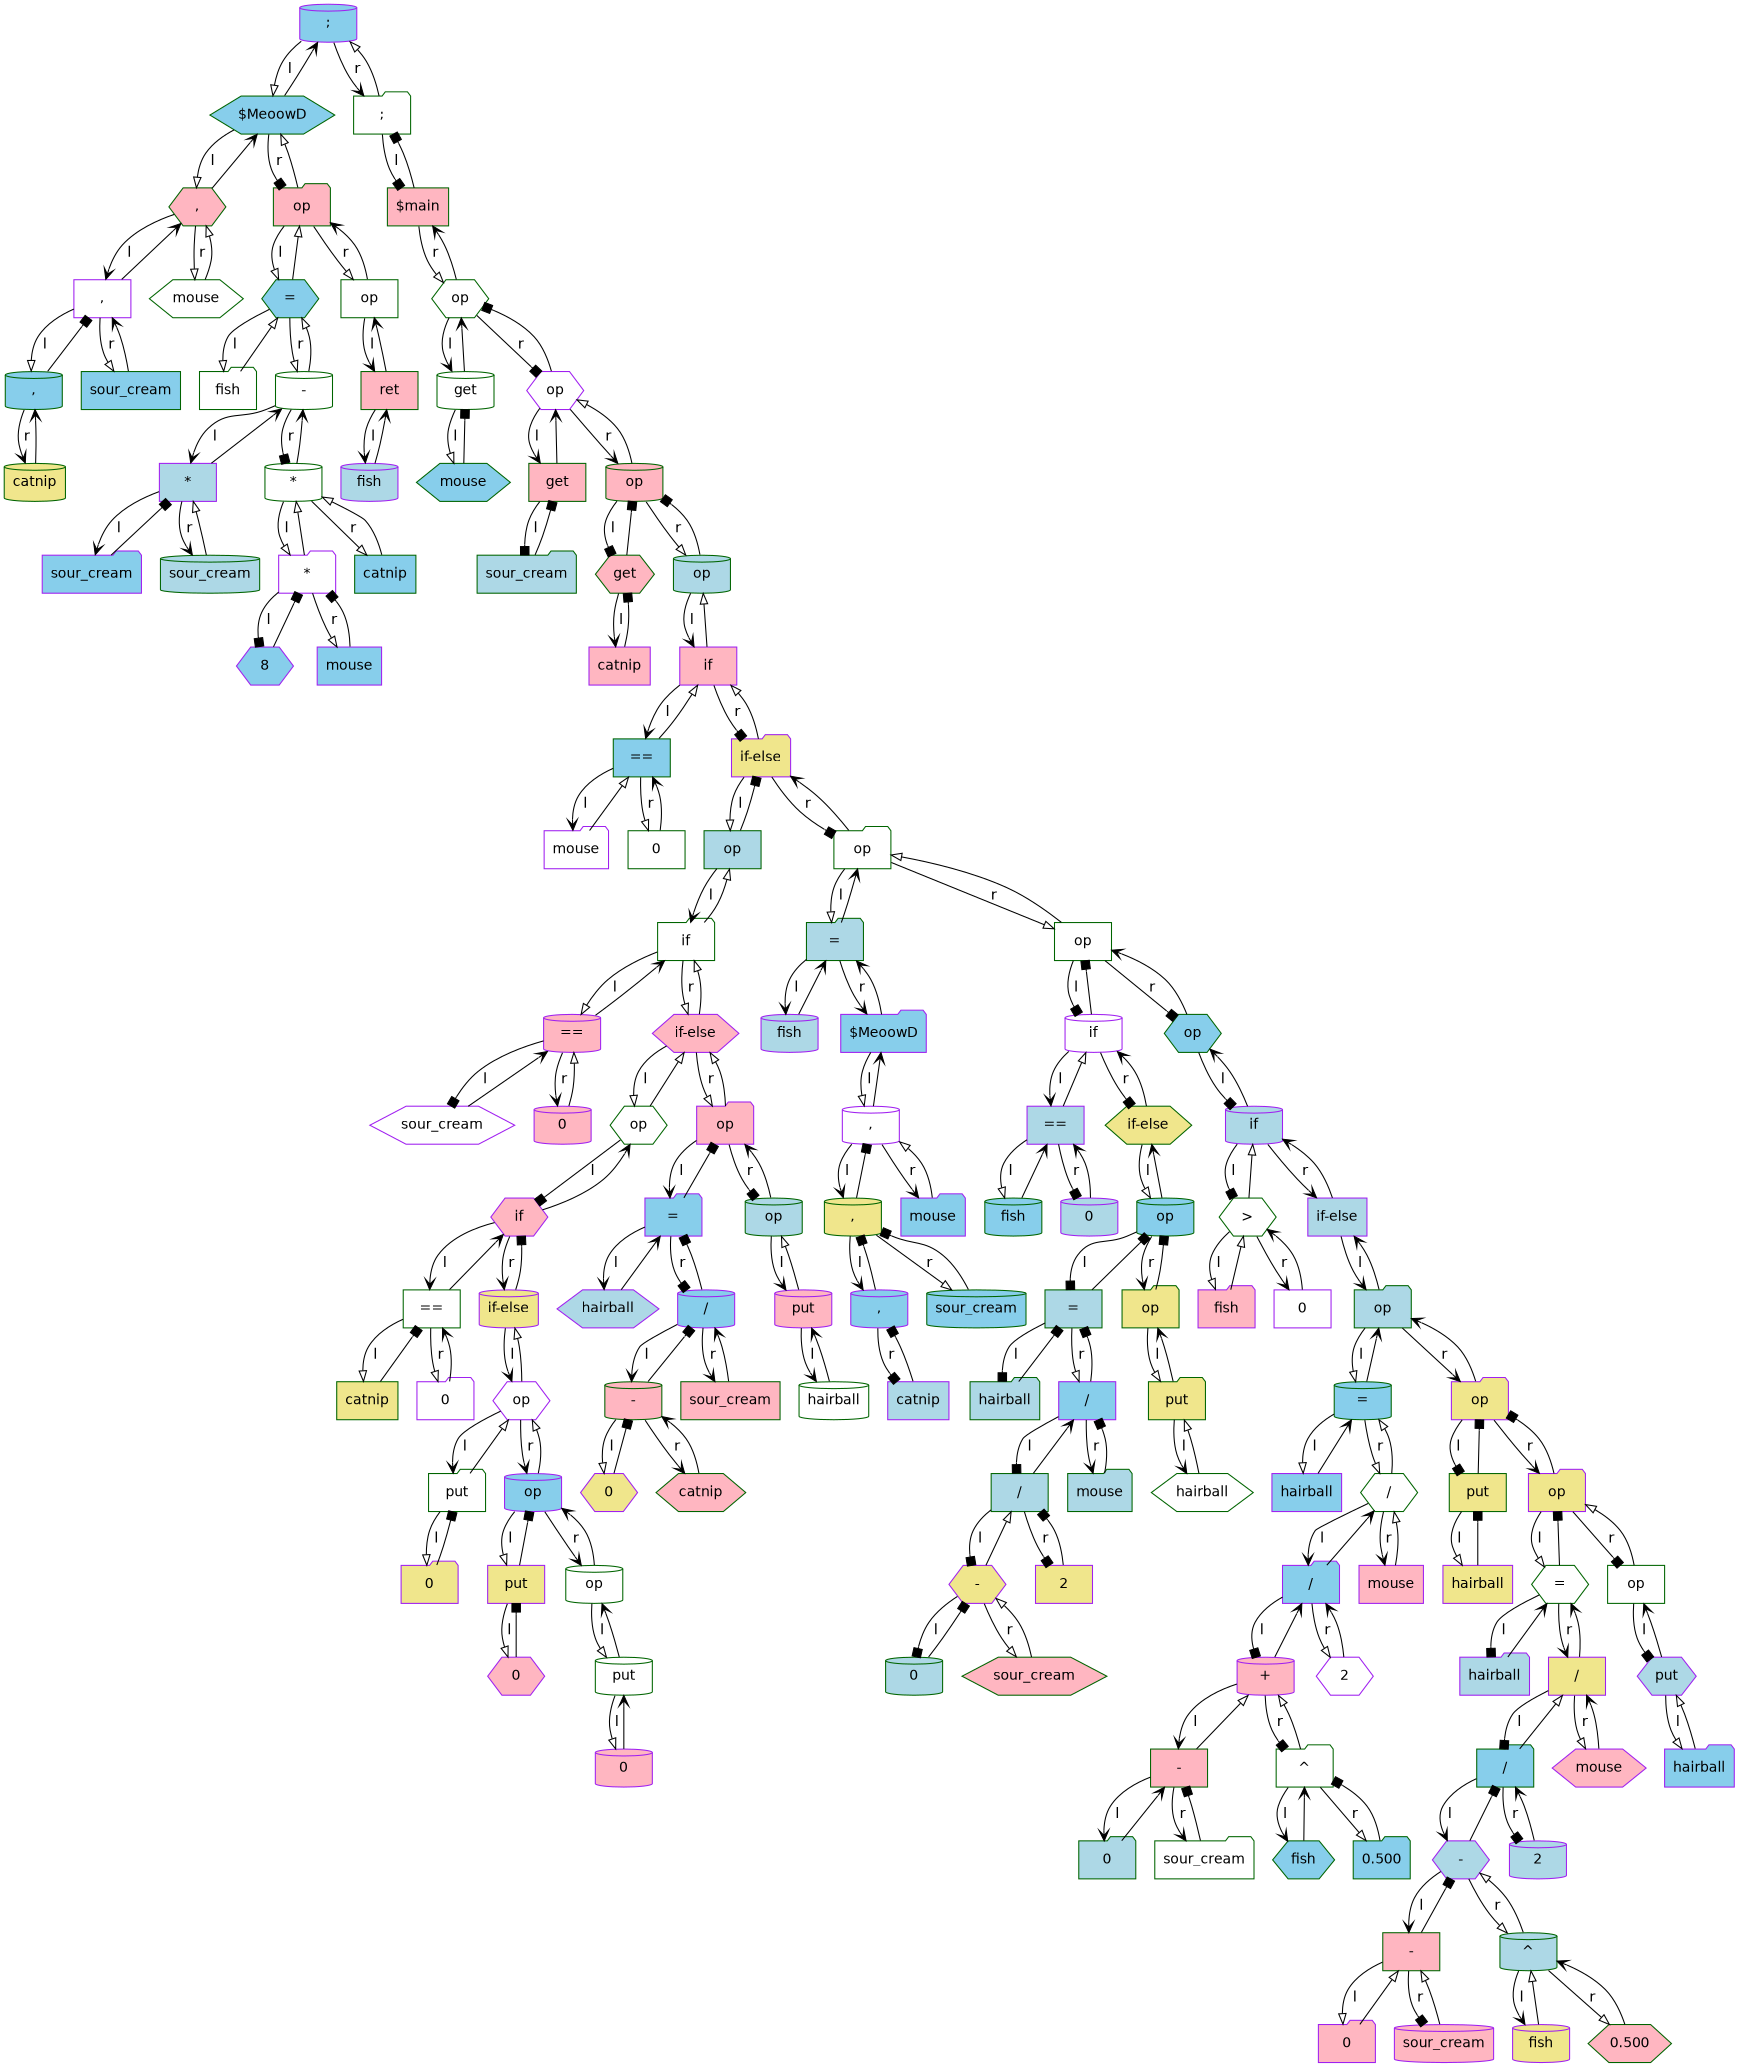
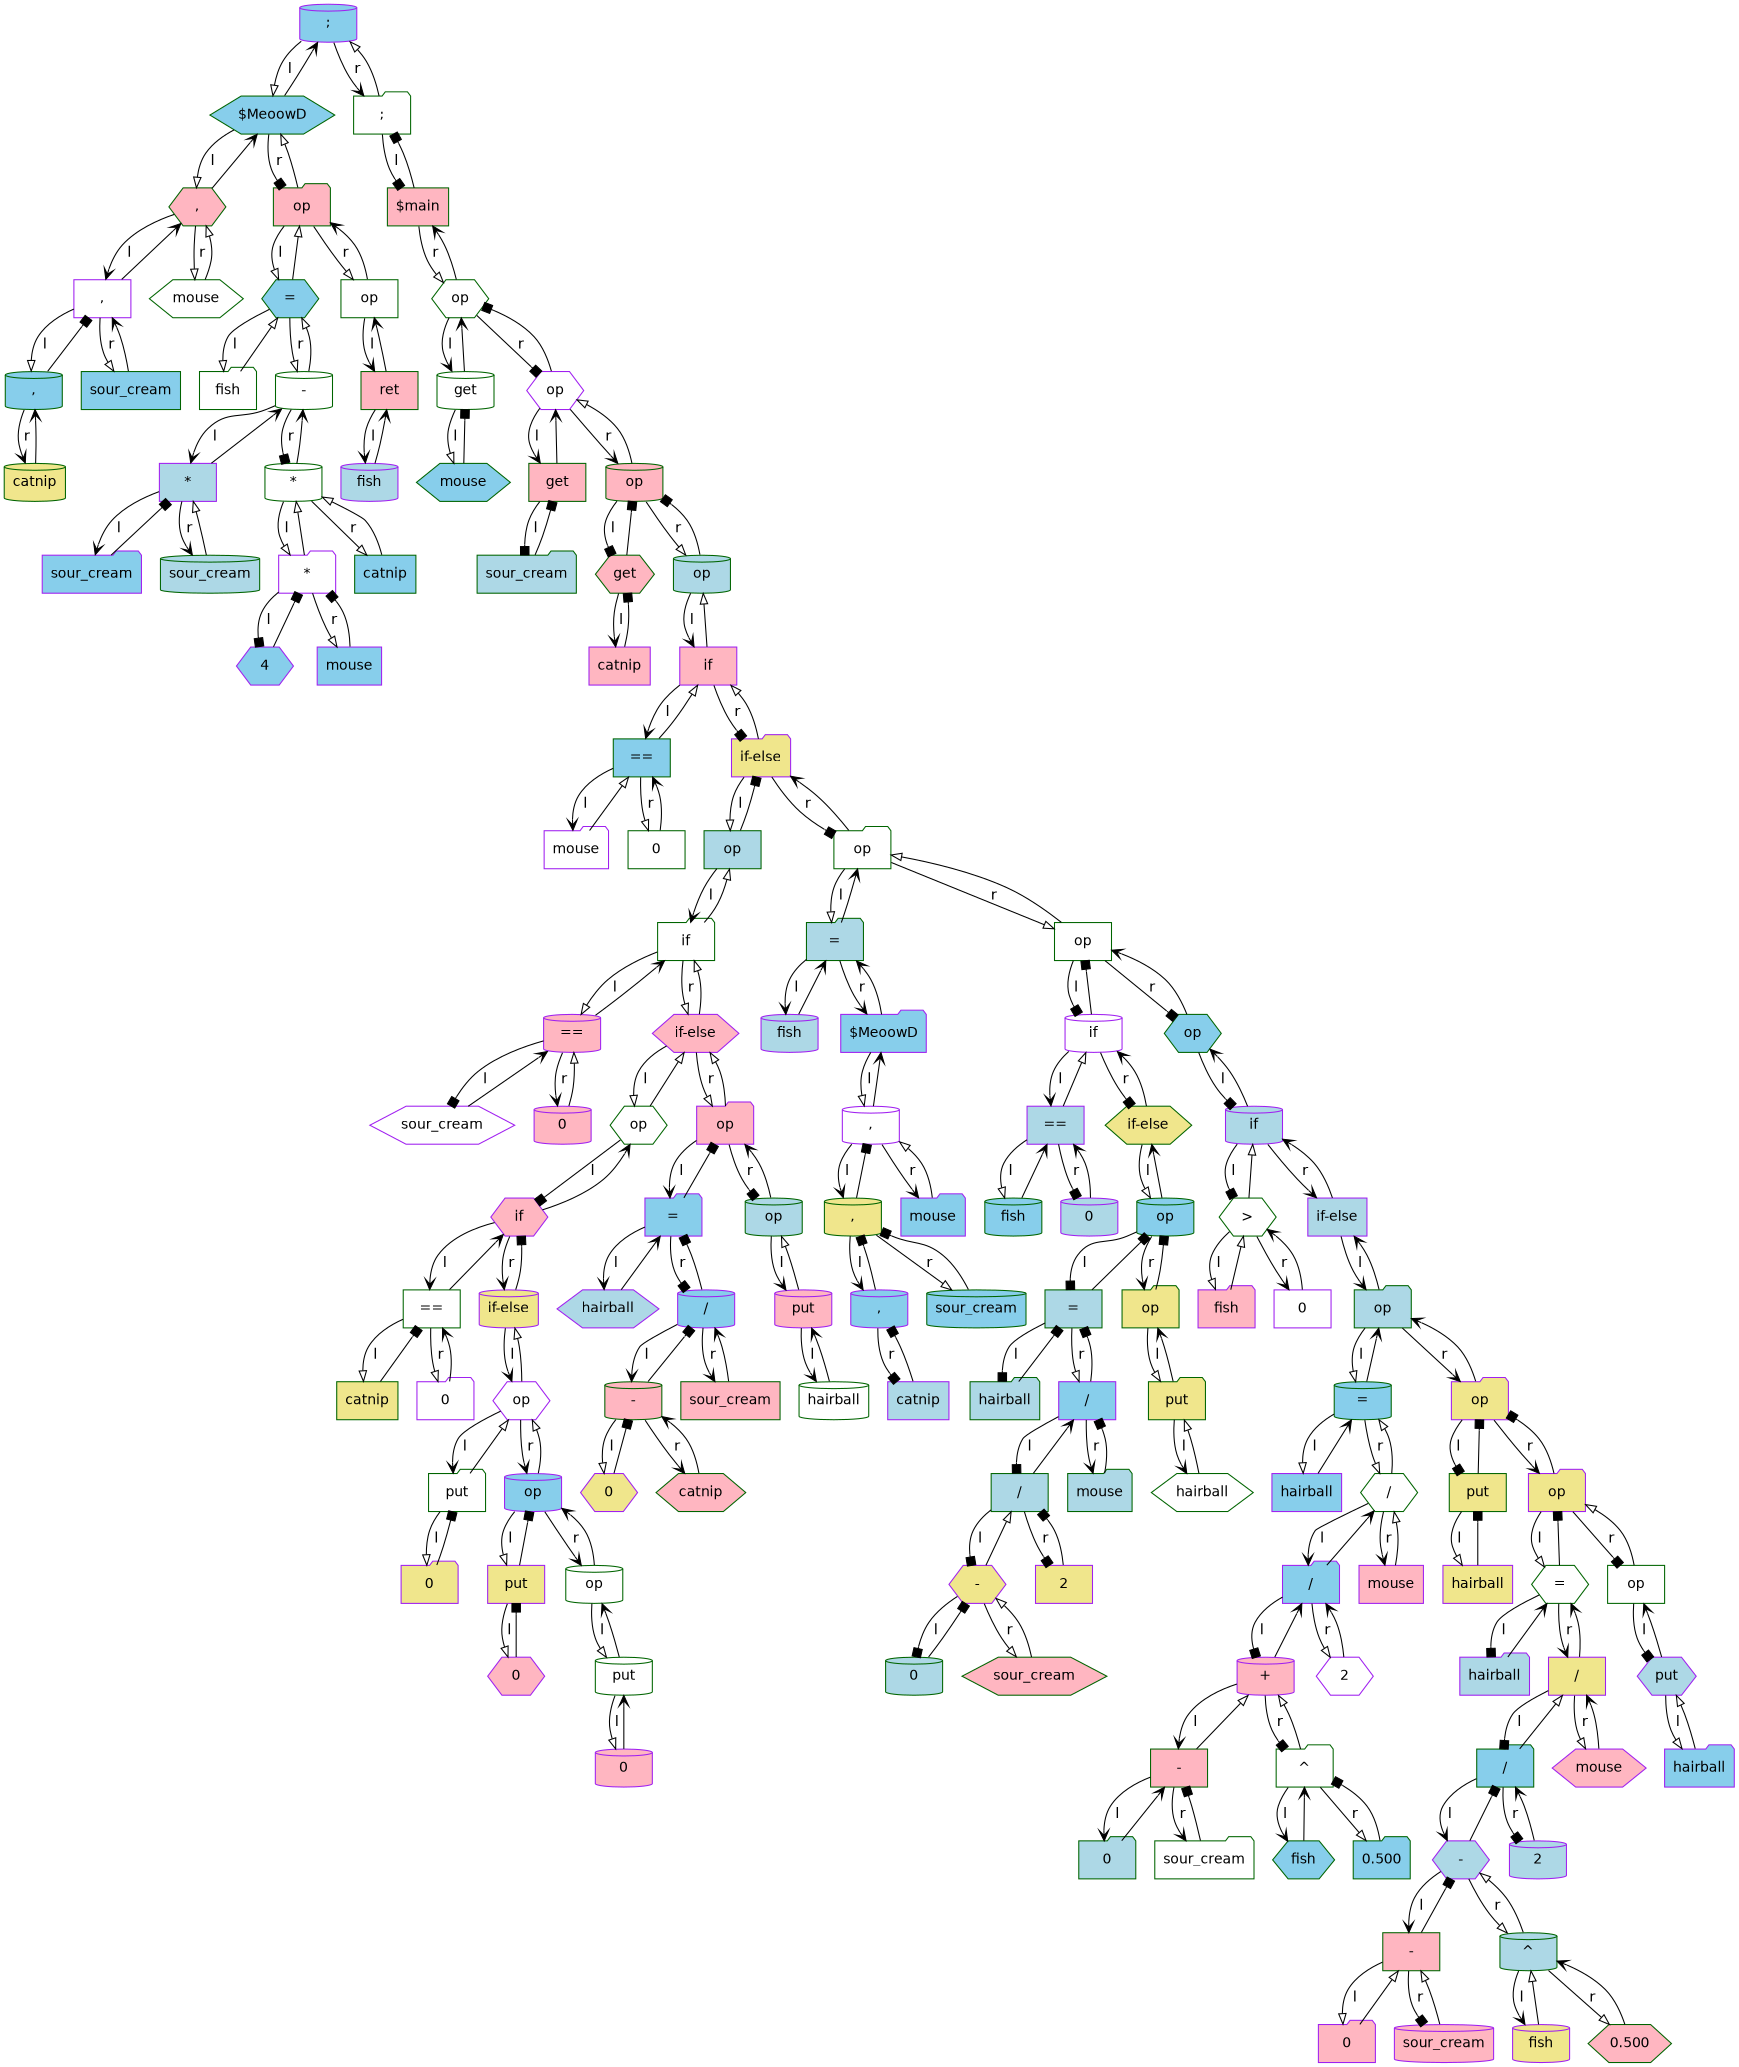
(265, 666) -> (265, 666)
